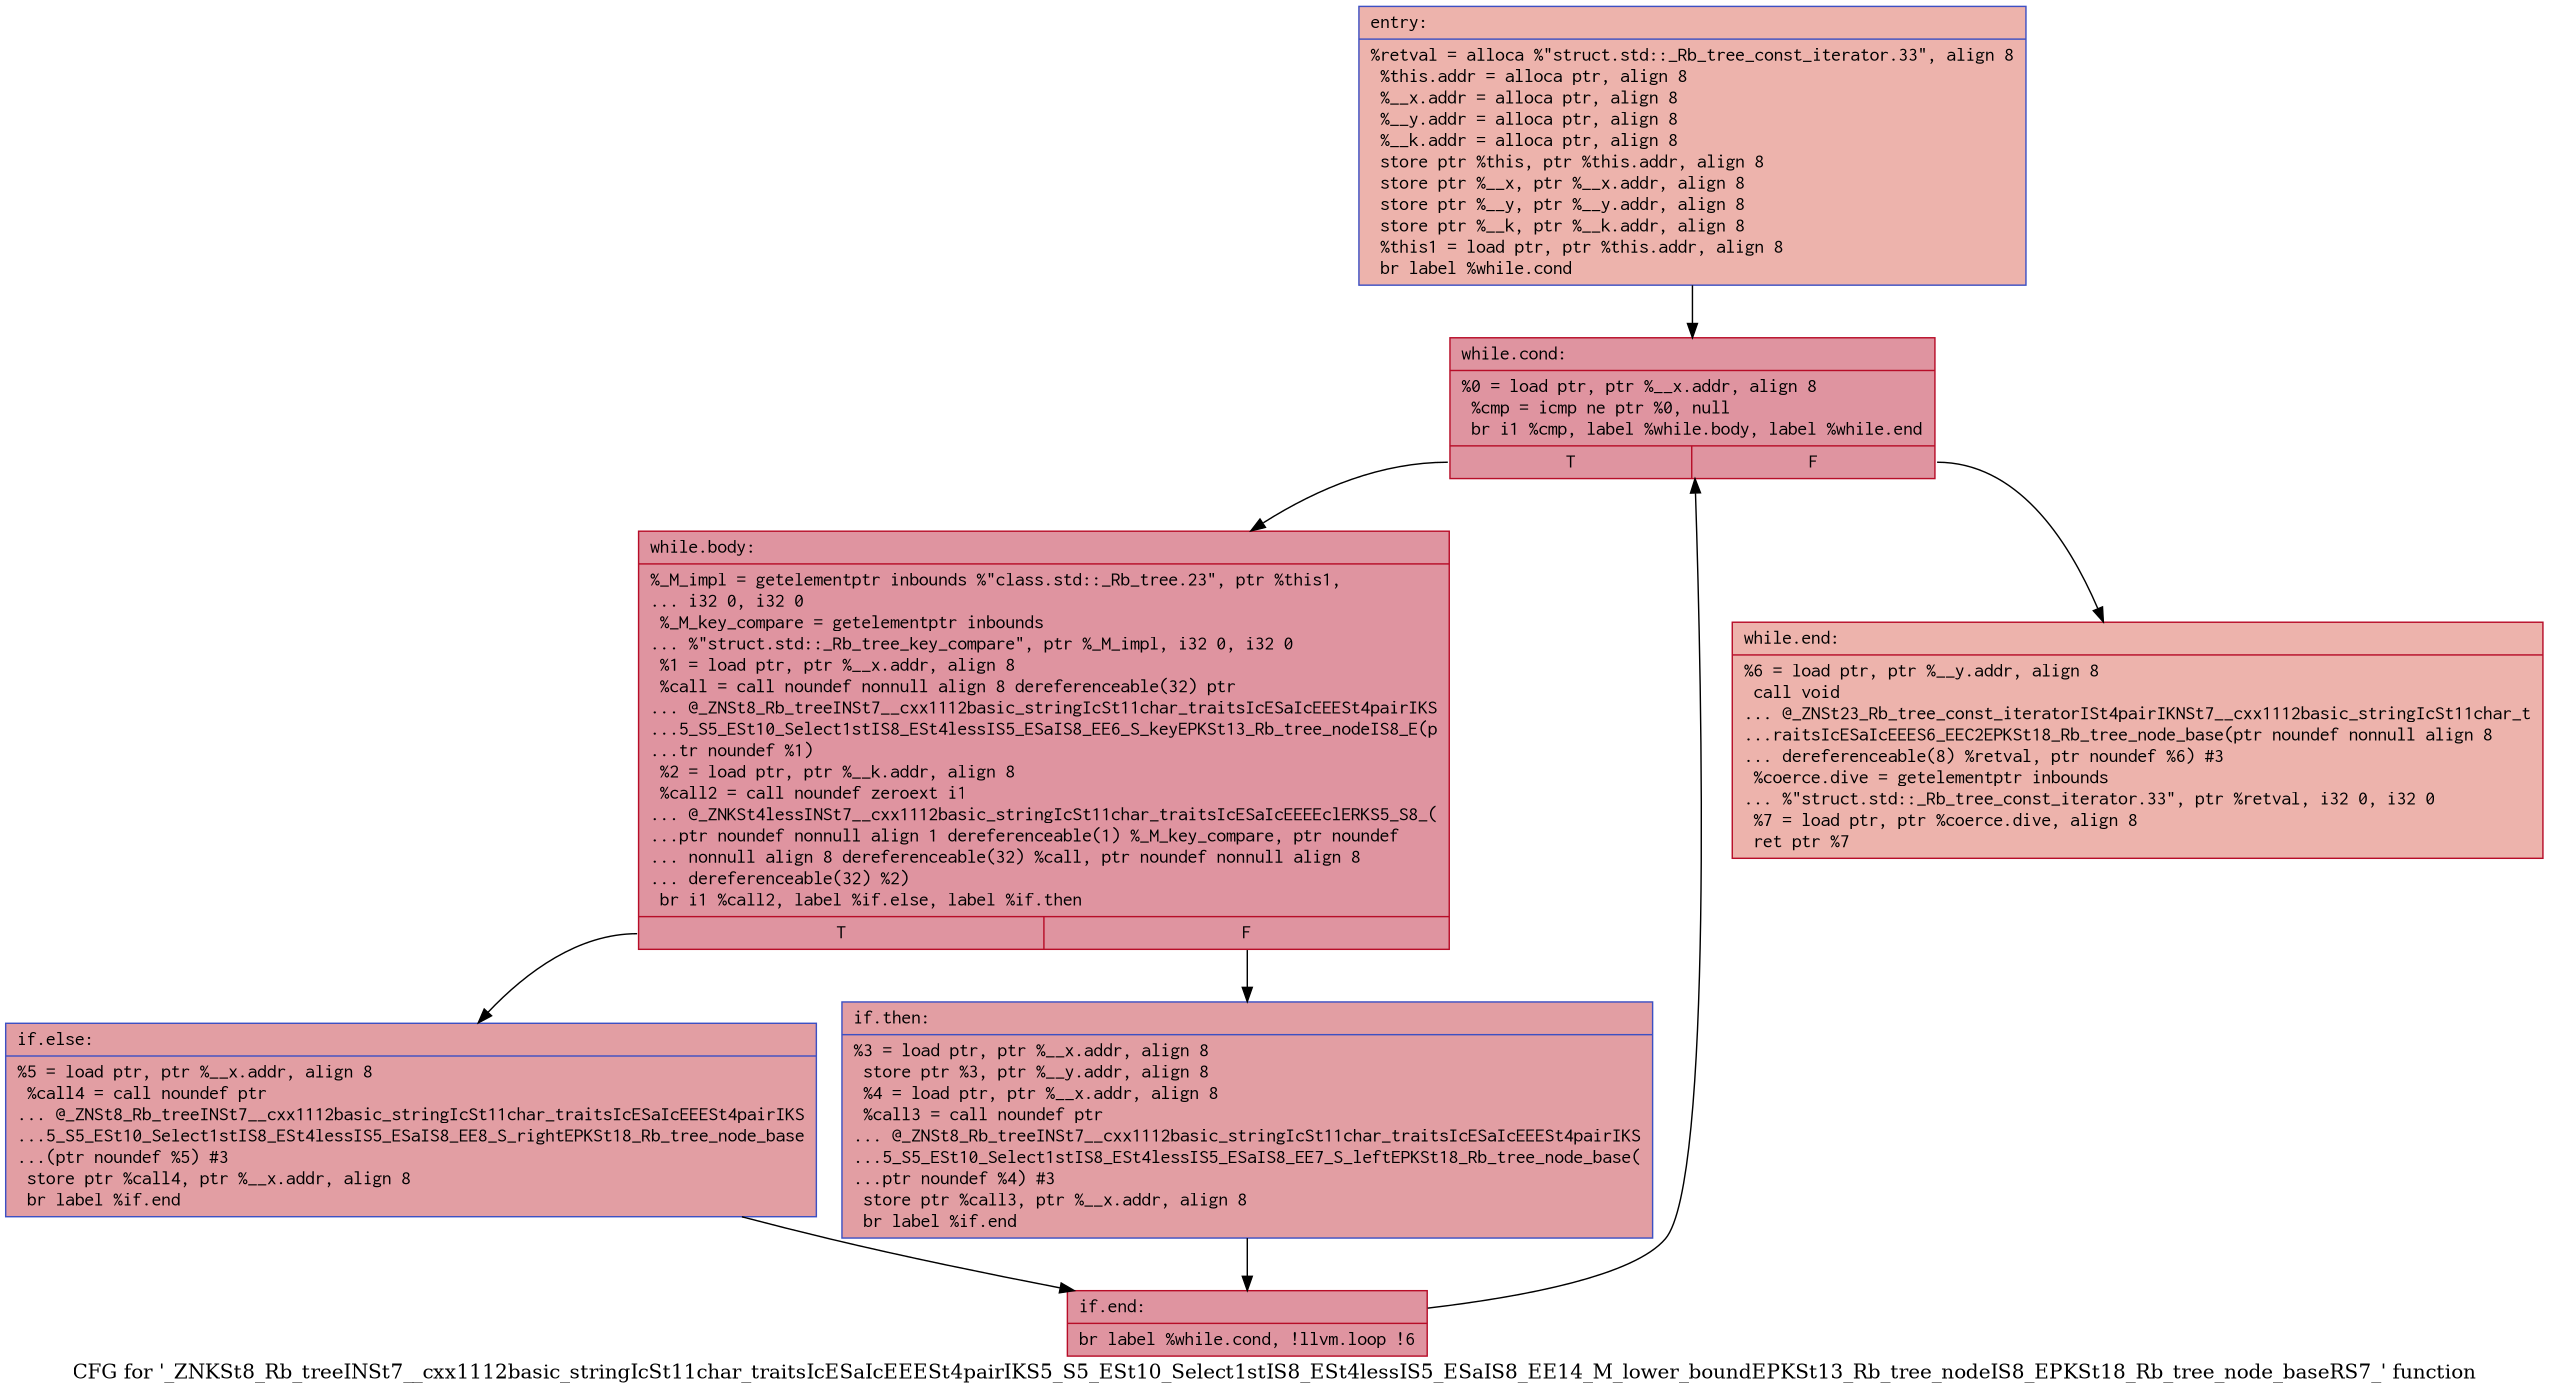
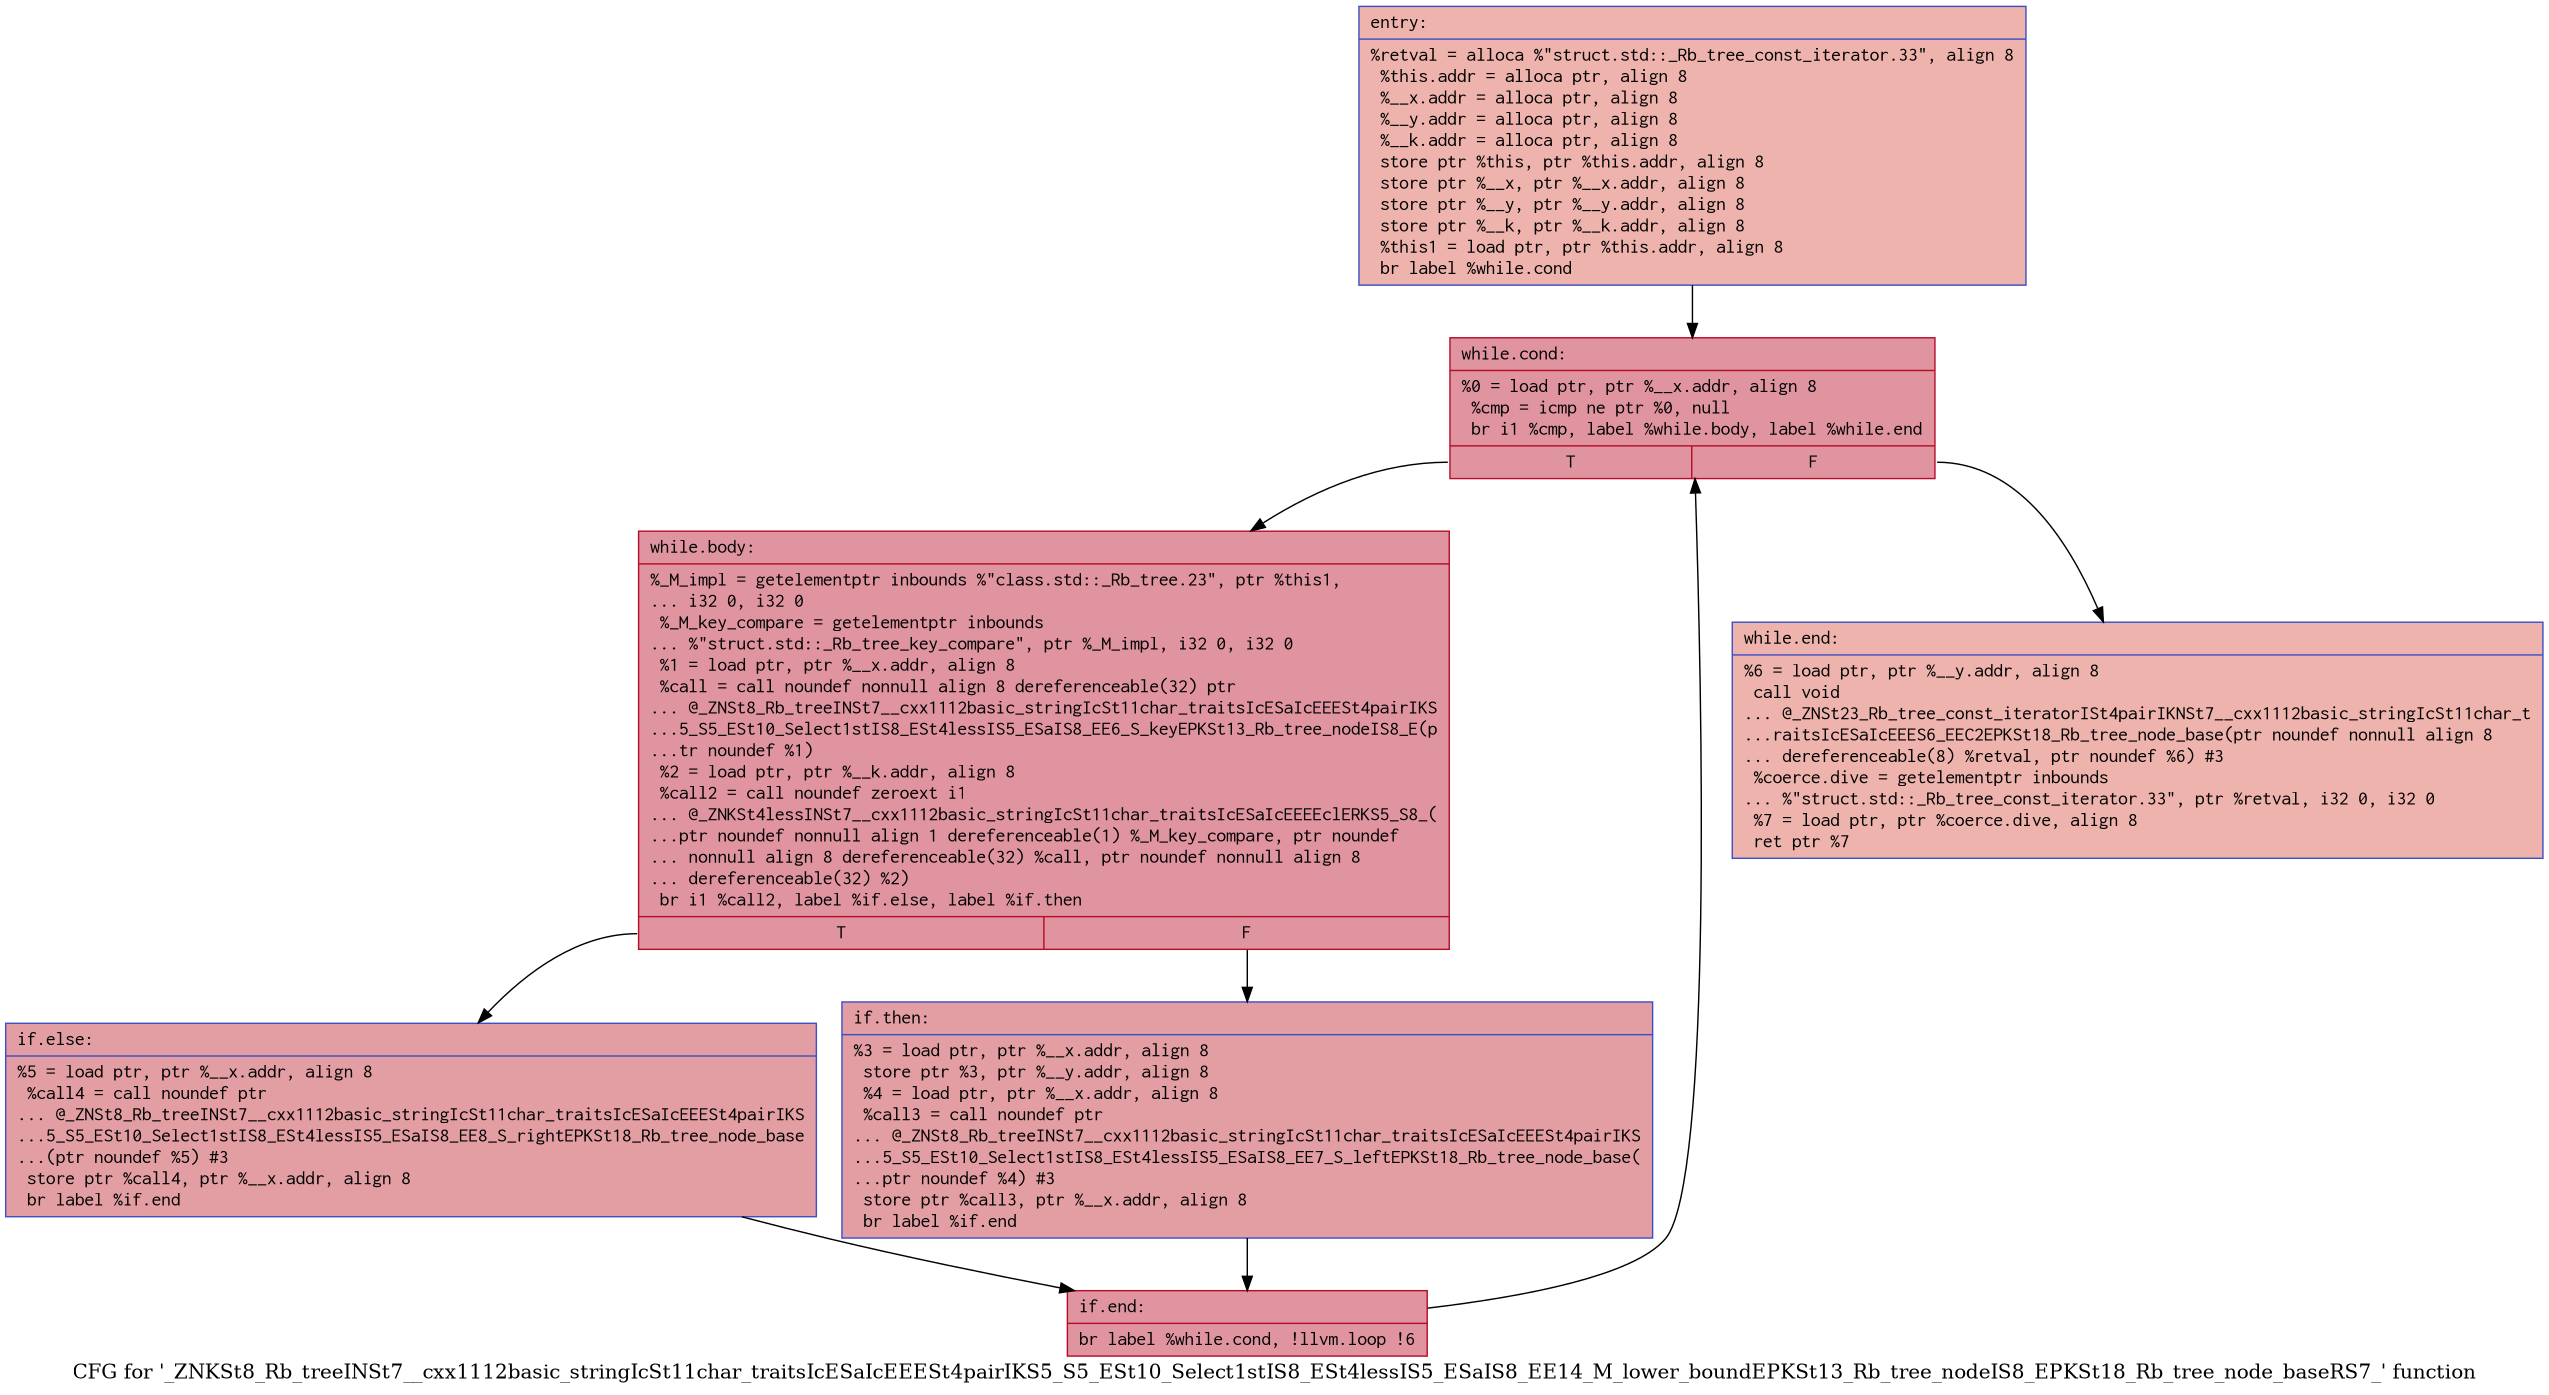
(2138, 740) -> (2138, 740)
